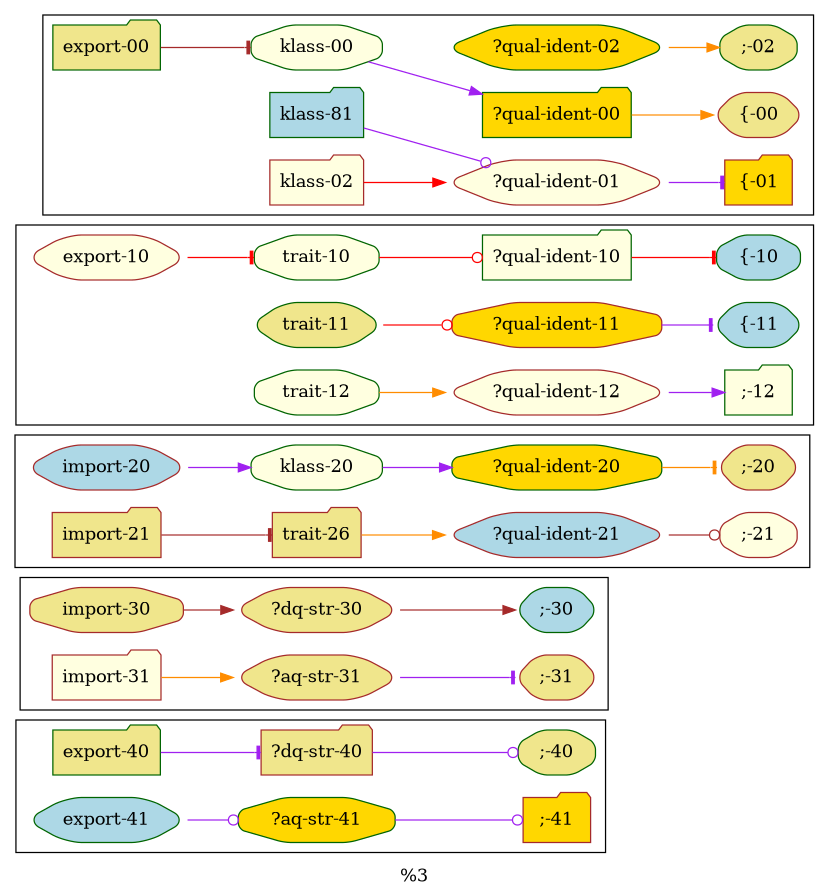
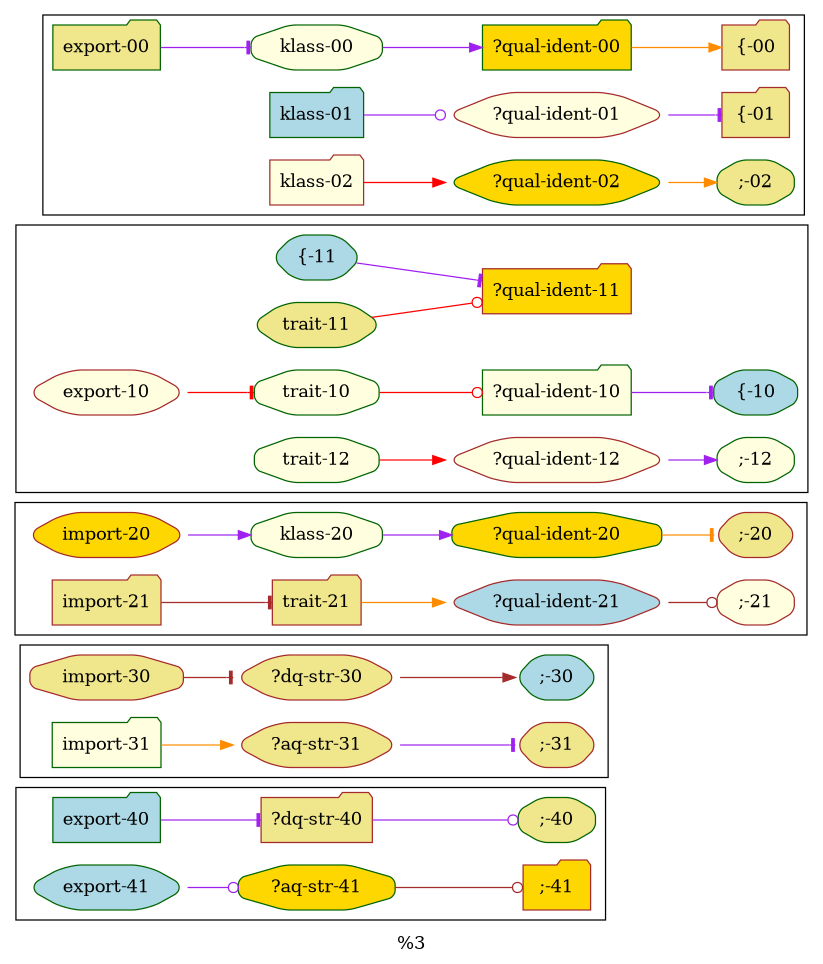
(203, 48) -> (203, 48)
(317, 115) -> (317, 115)
(759, 115) -> (756, 48)
(398, 182) -> (398, 182)
(759, 182) -> (756, 115)
(671, 258) -> (669, 392)
(557, 325) -> (557, 291)
(684, 325) -> (416, 271)
(406, 392) -> (406, 460)
(759, 392) -> (756, 460)
(107, 468) -> (107, 535)
(317, 535) -> (317, 602)
(202, 610) -> (205, 678)
(107, 678) -> (107, 745)
(107, 752) -> (107, 820)
(454, 820) -> (454, 888)
